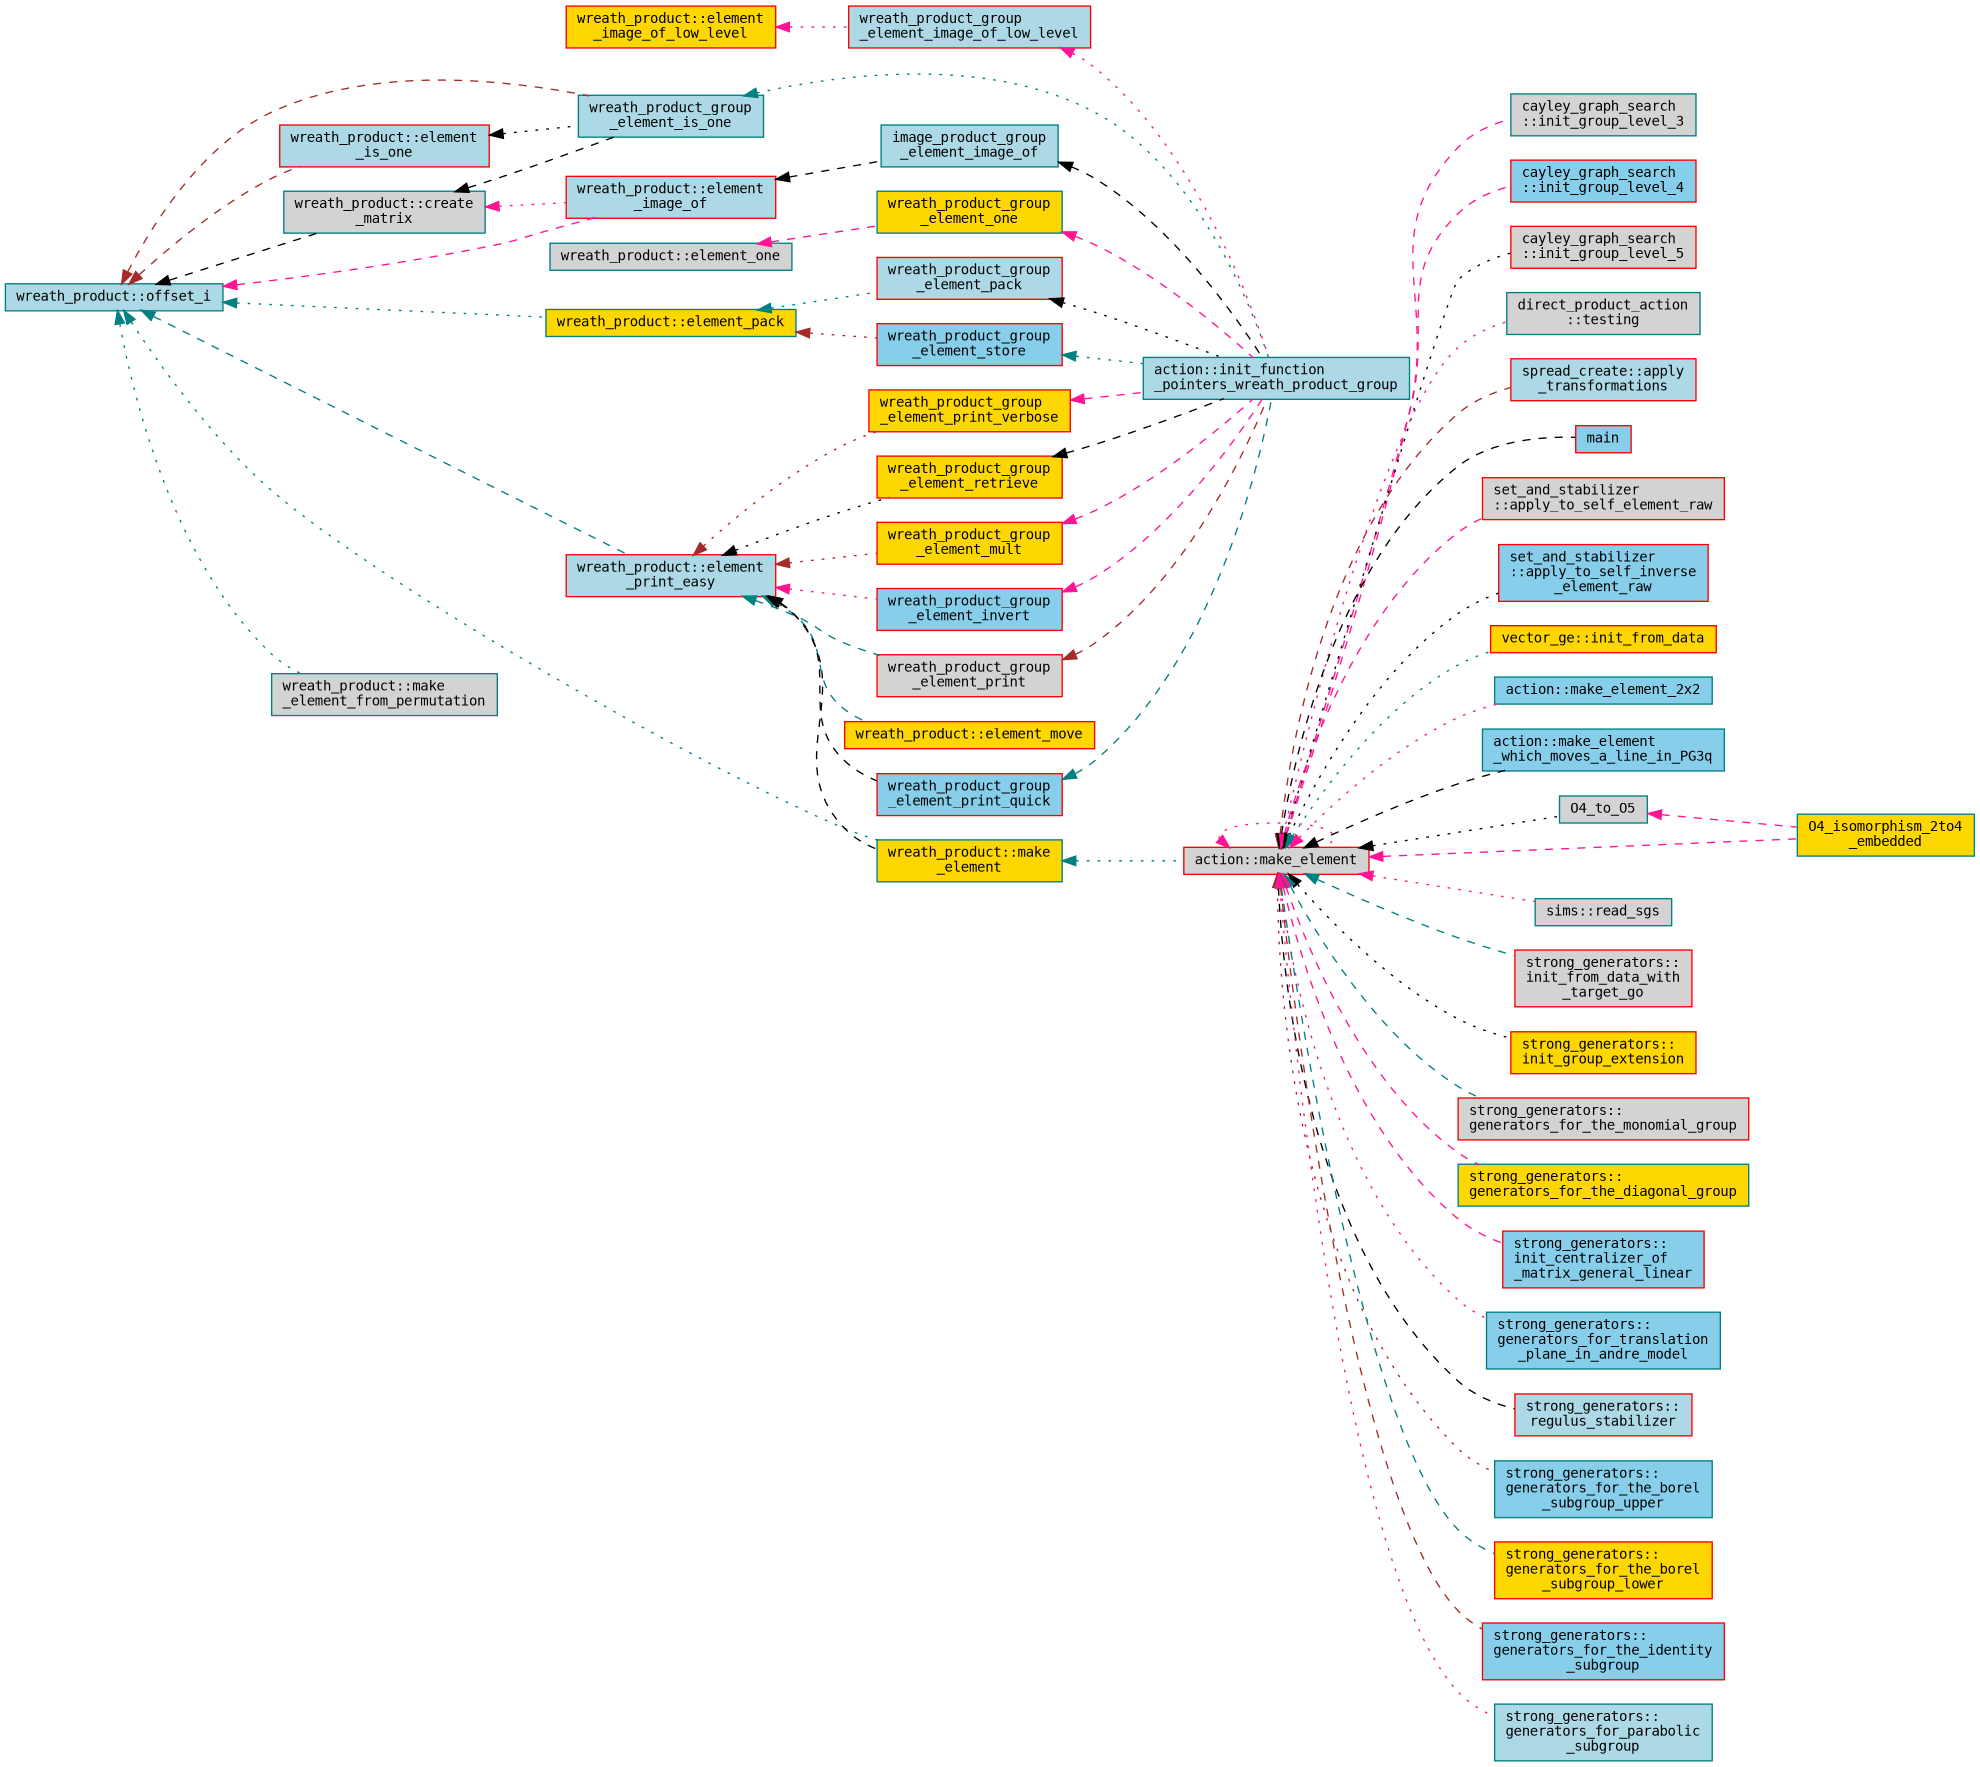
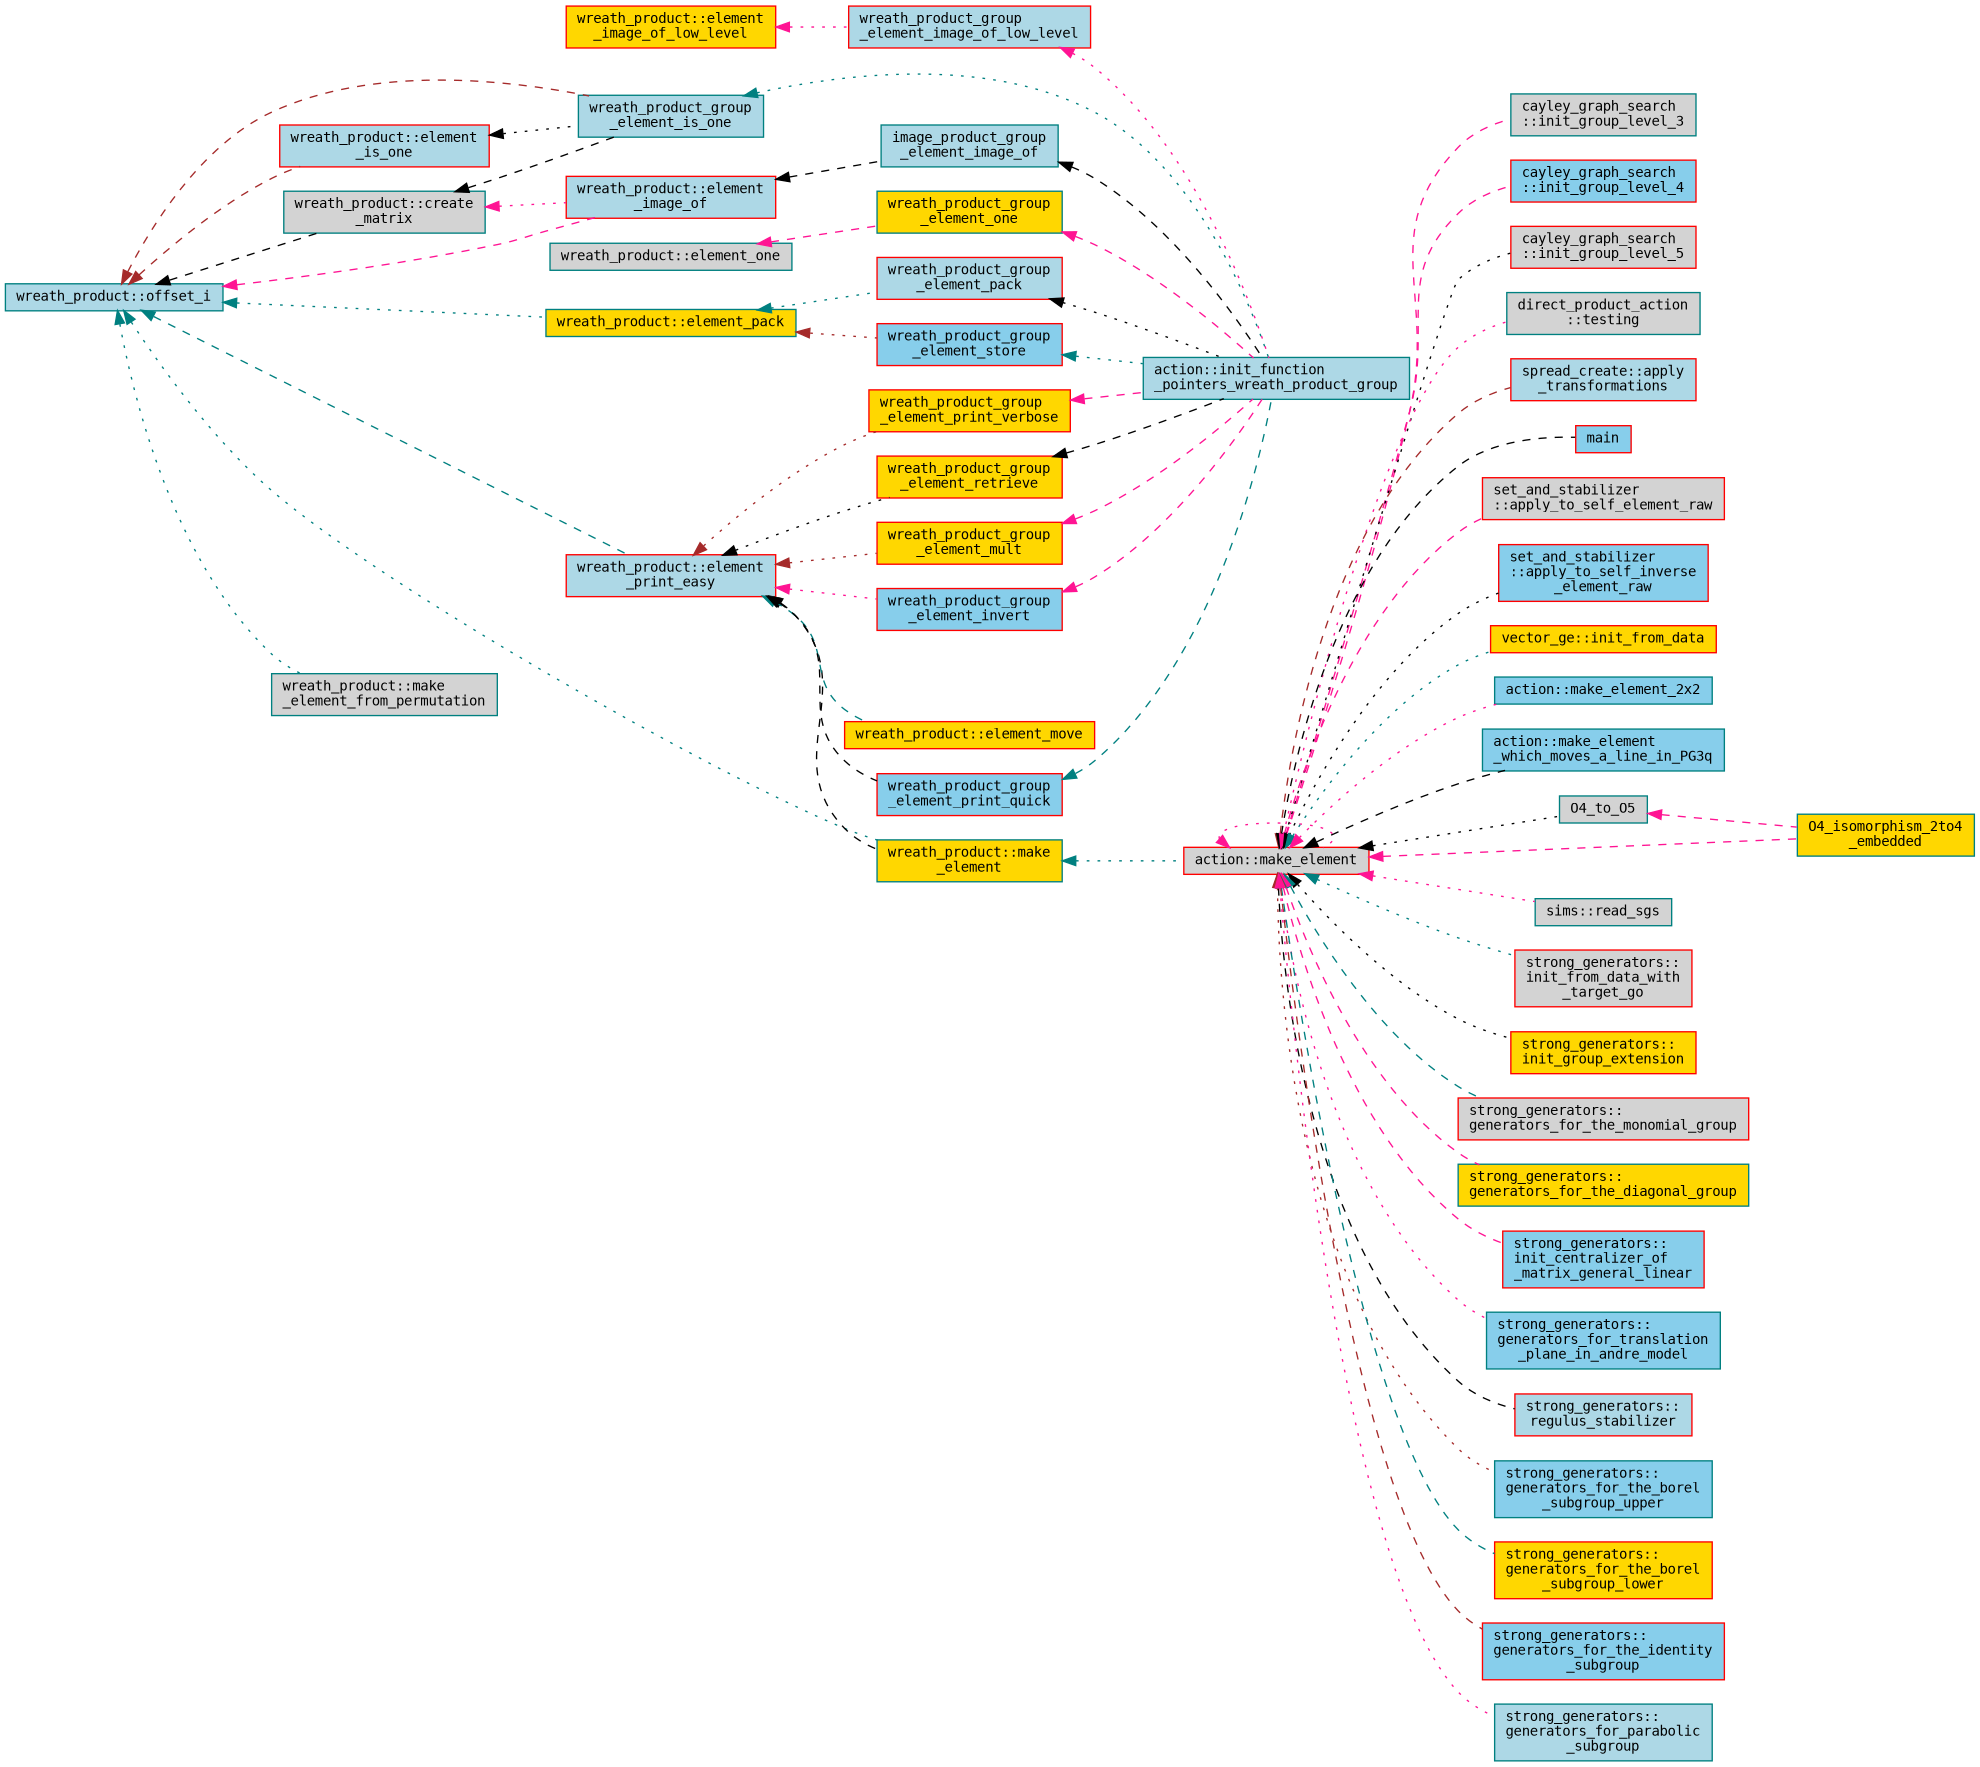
(970, 676) -> none
(1415, 921) -> (1415, 921)
